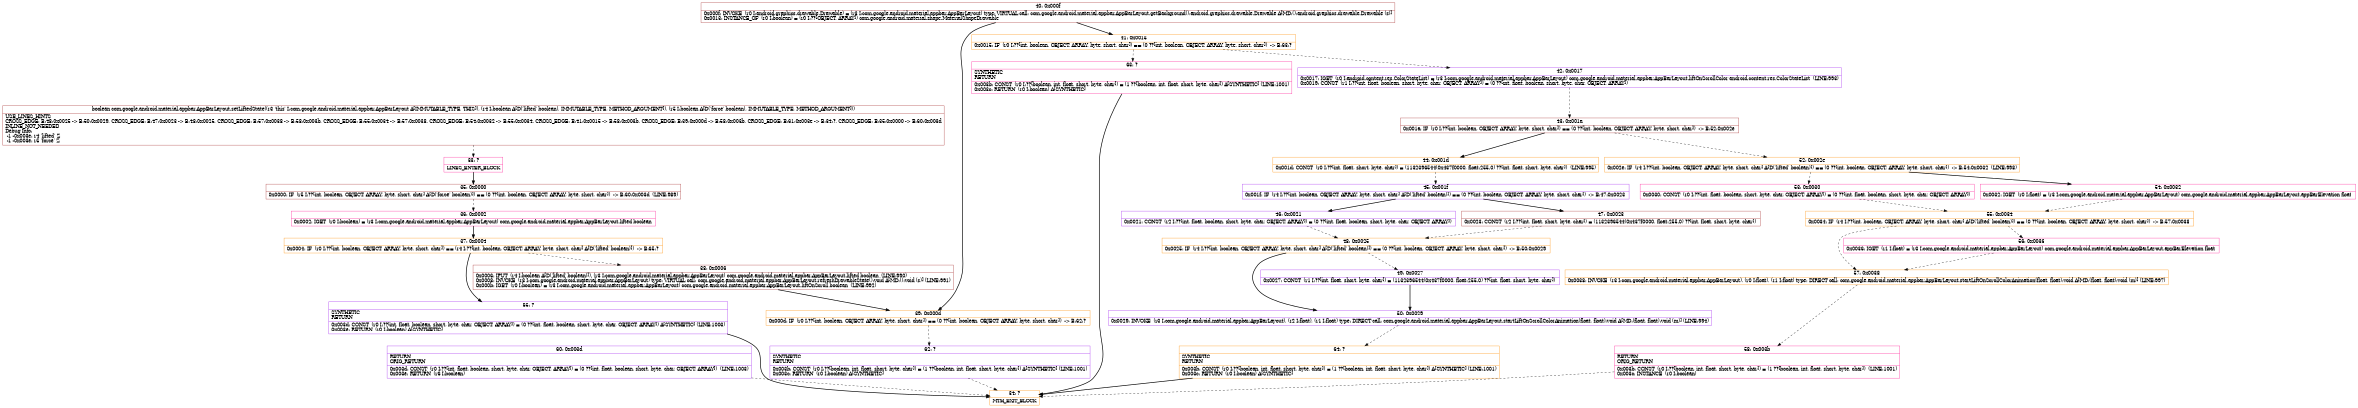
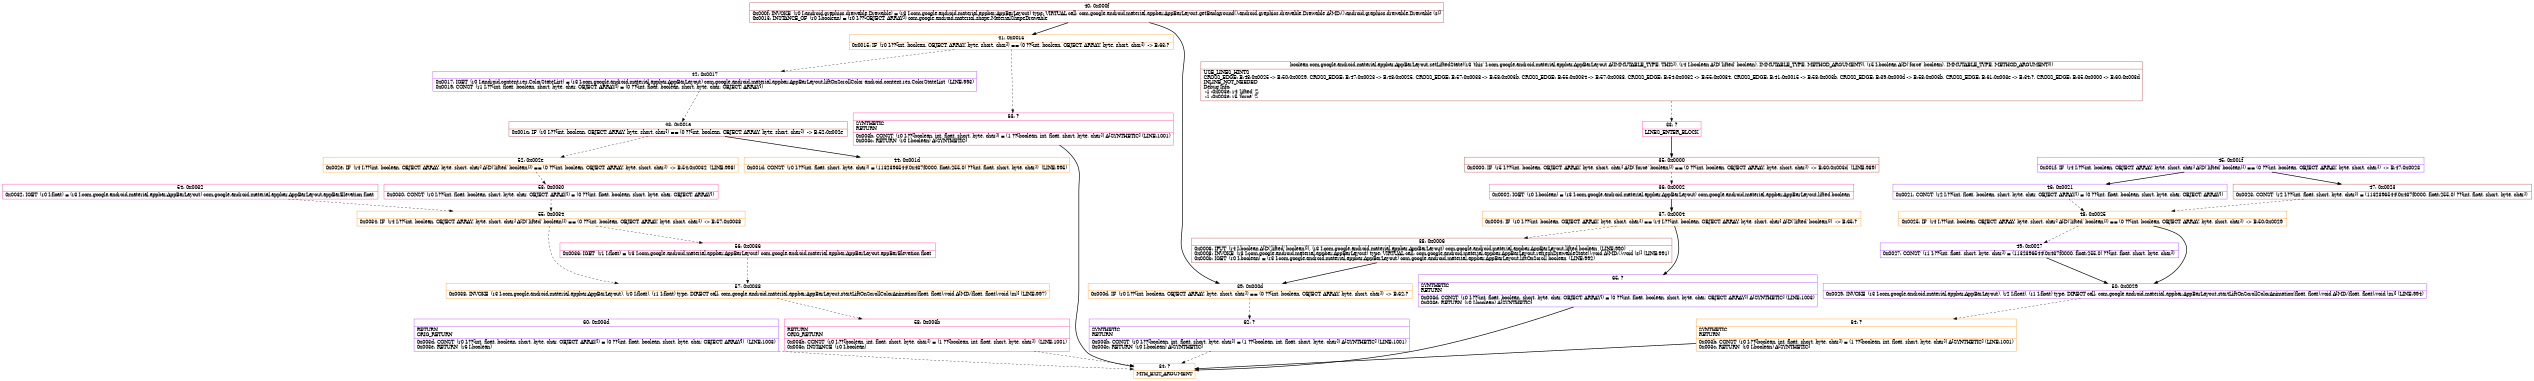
(1436, 176) -> none
(1988, 178) -> none
(1014, 401) -> (1164, 374)
